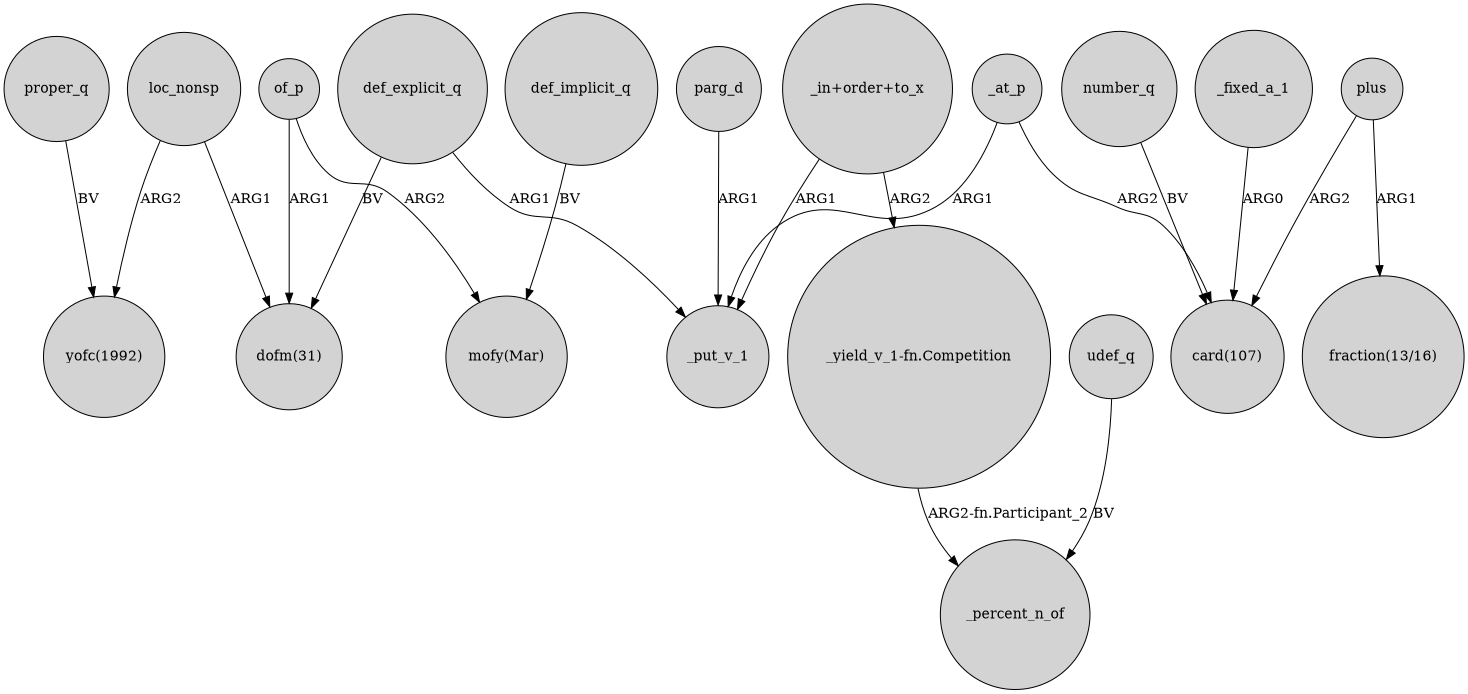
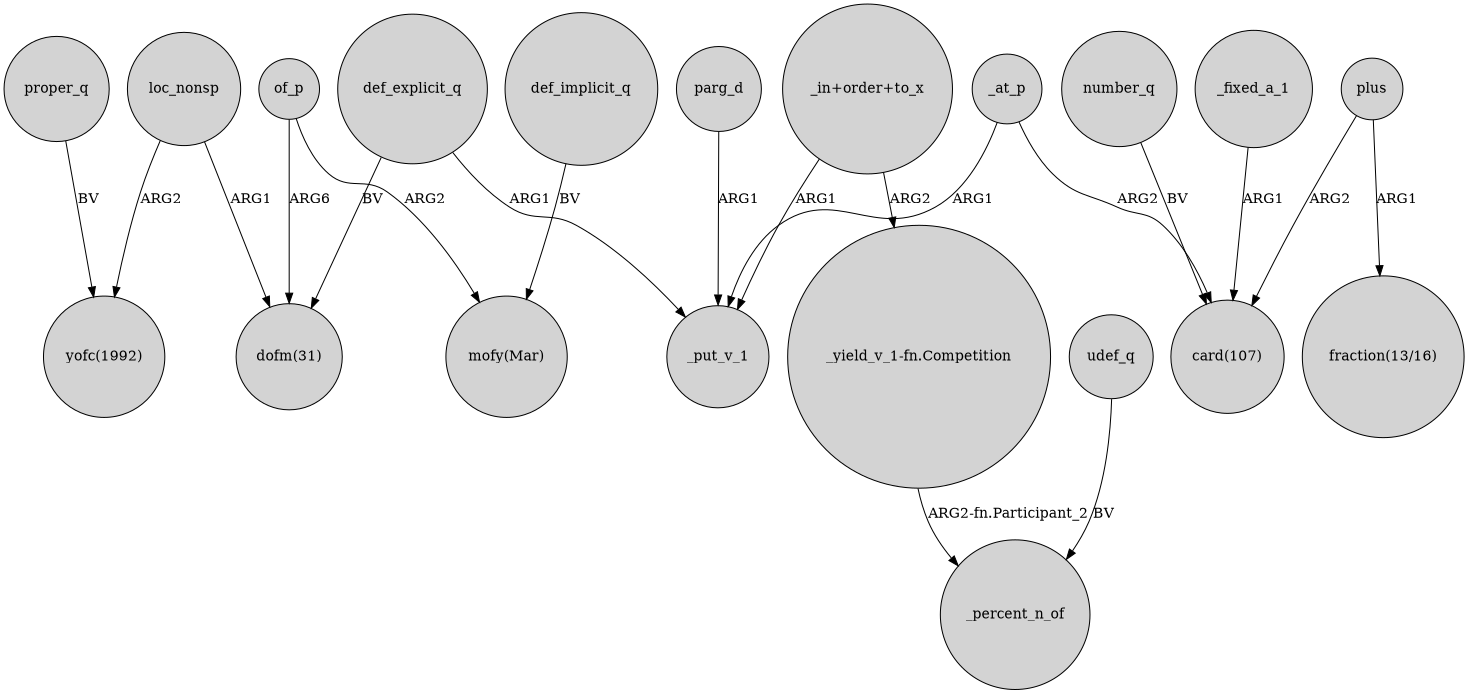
(310, 200) -> (310, 200)
(1263, 200) -> (1263, 200)
